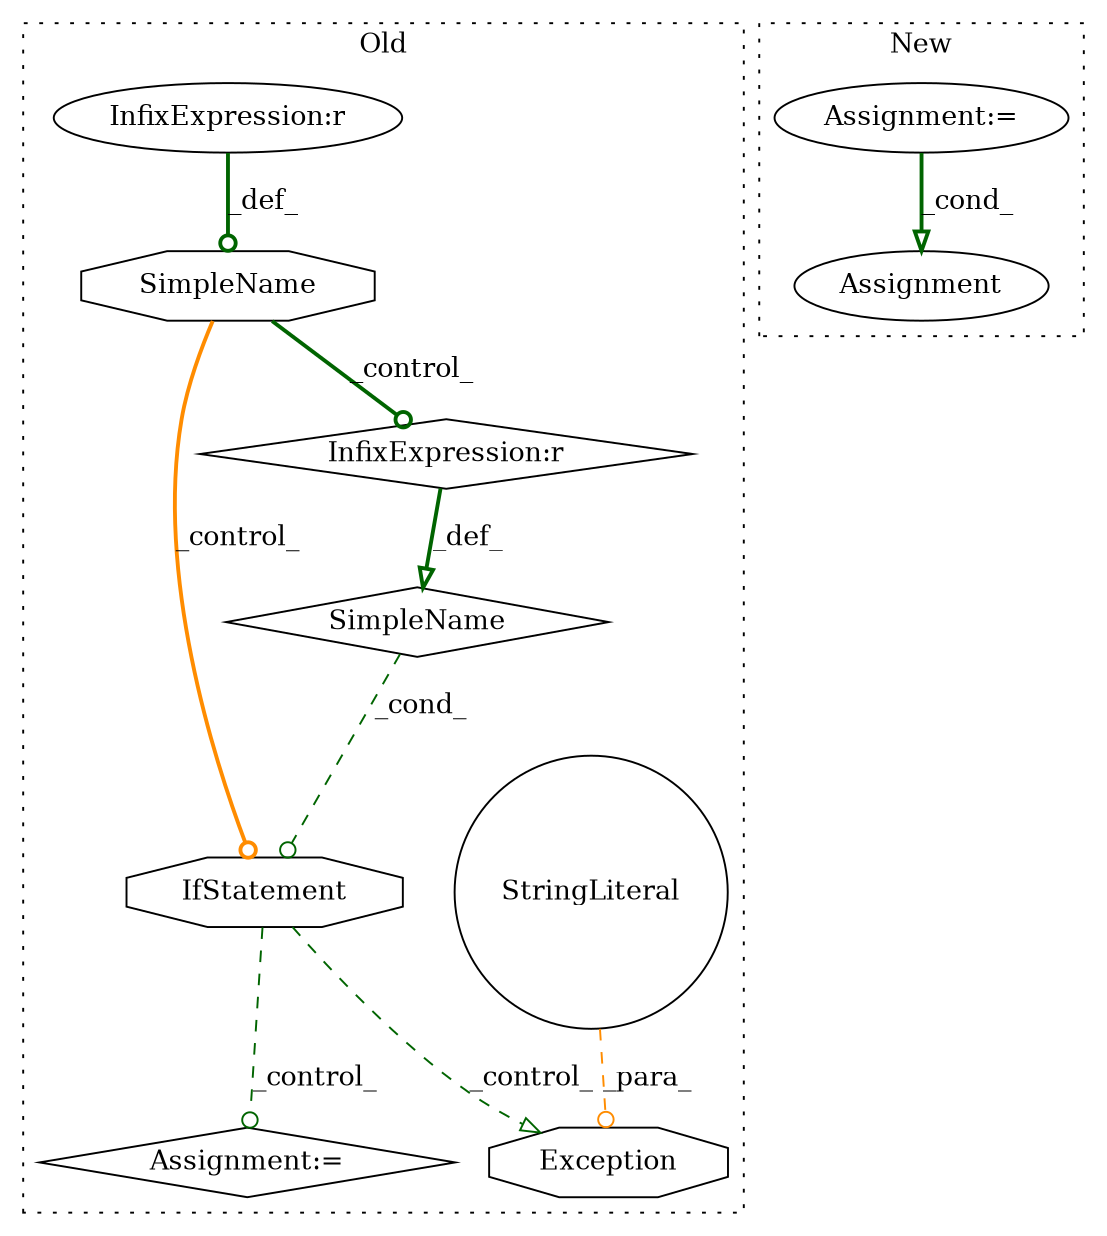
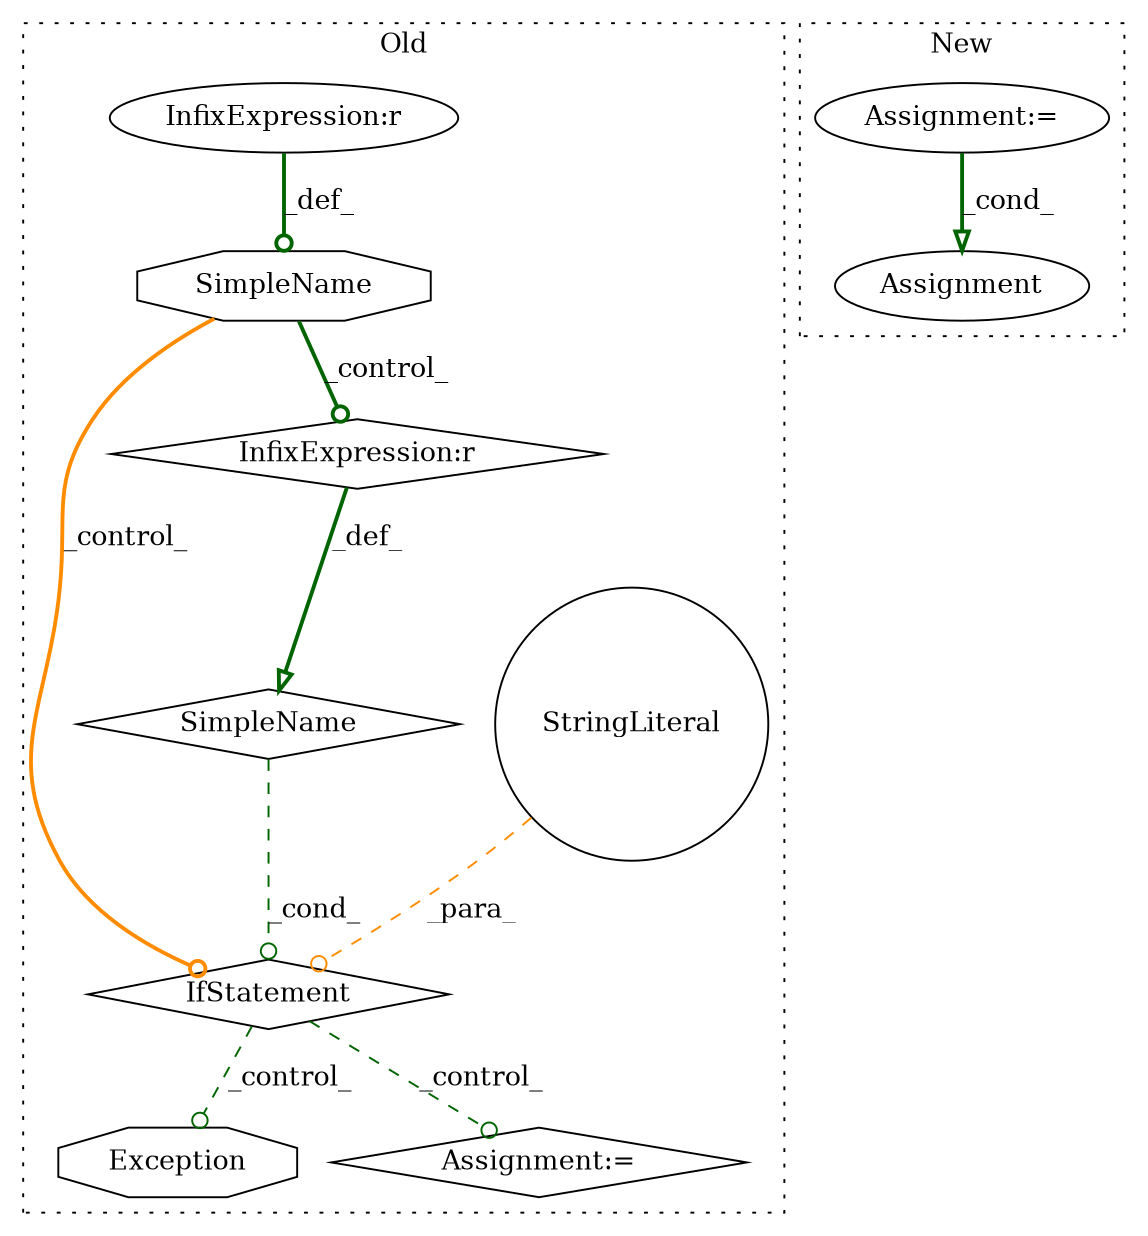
(265, 892) -> (269, 994)
(399, 1036) -> (228, 1070)
(603, 1070) -> (432, 893)
